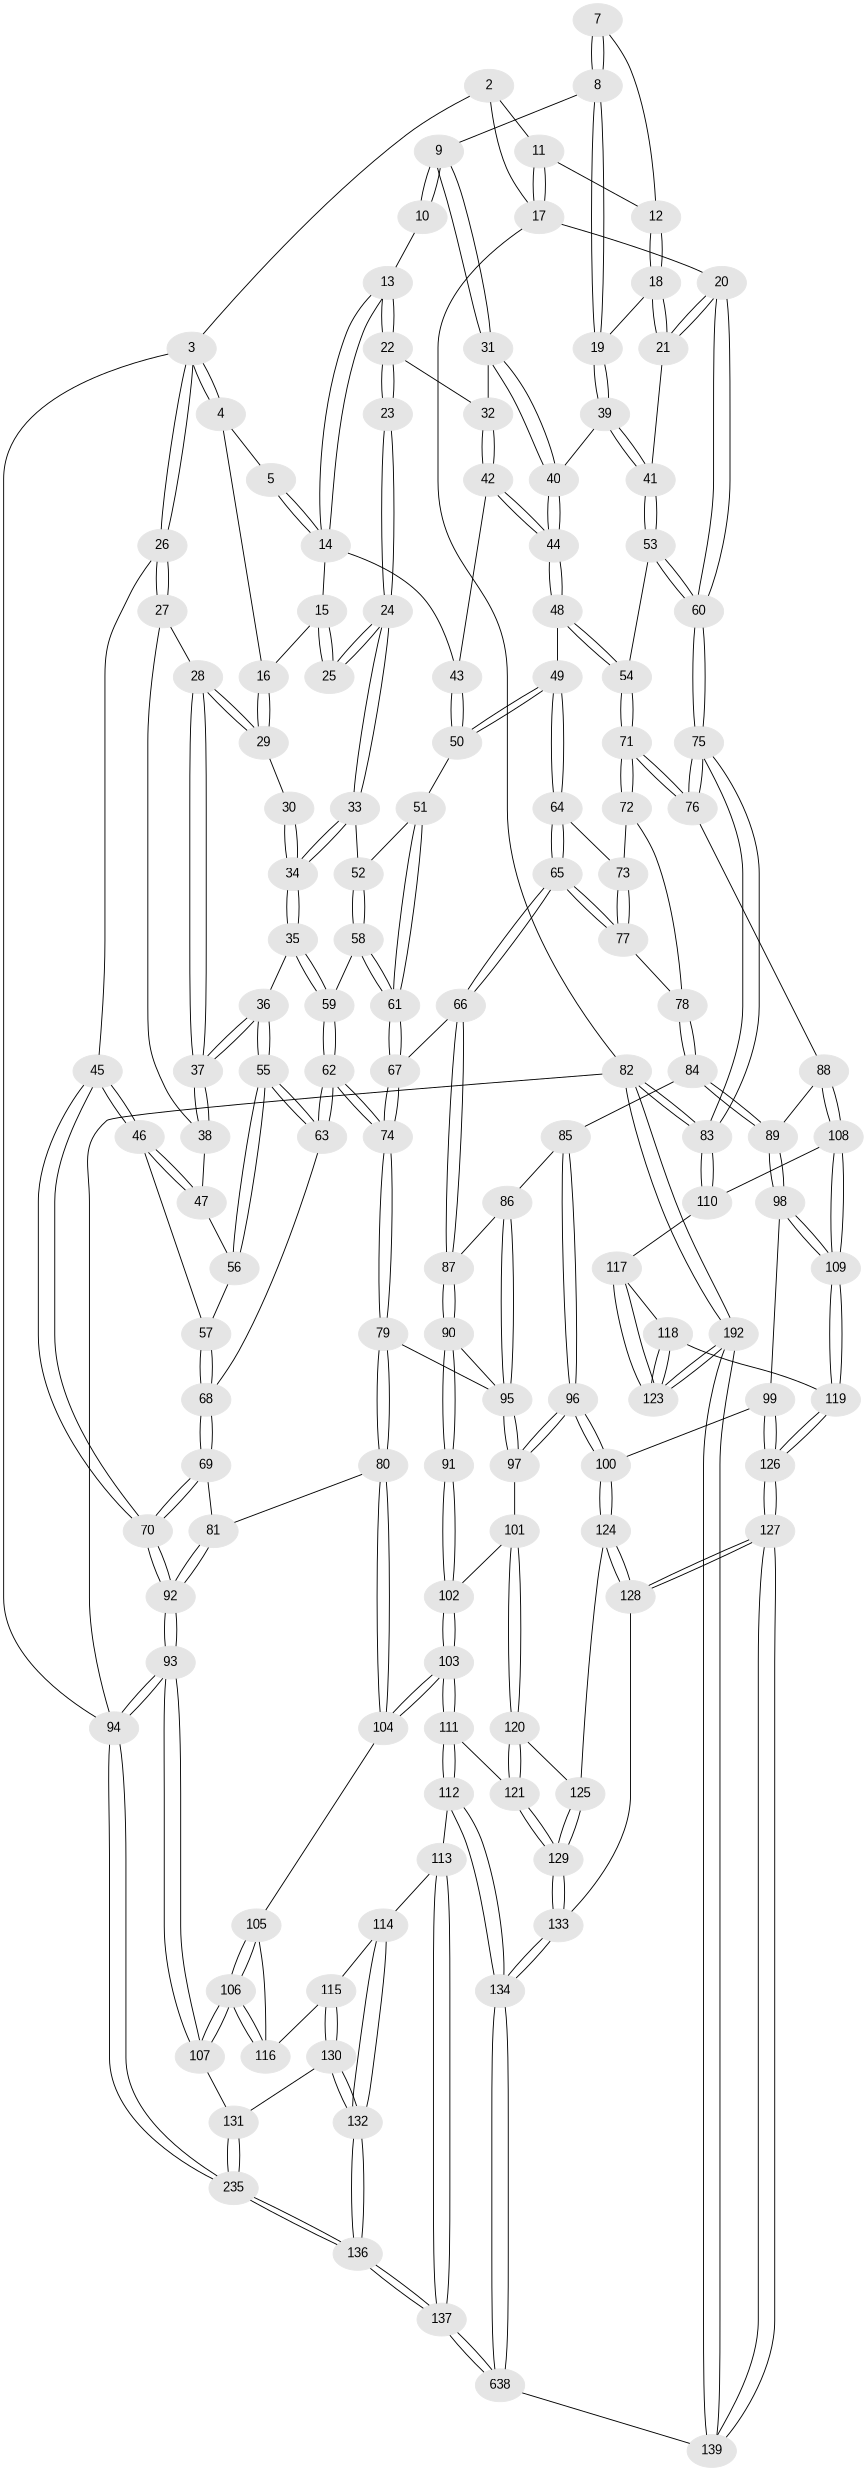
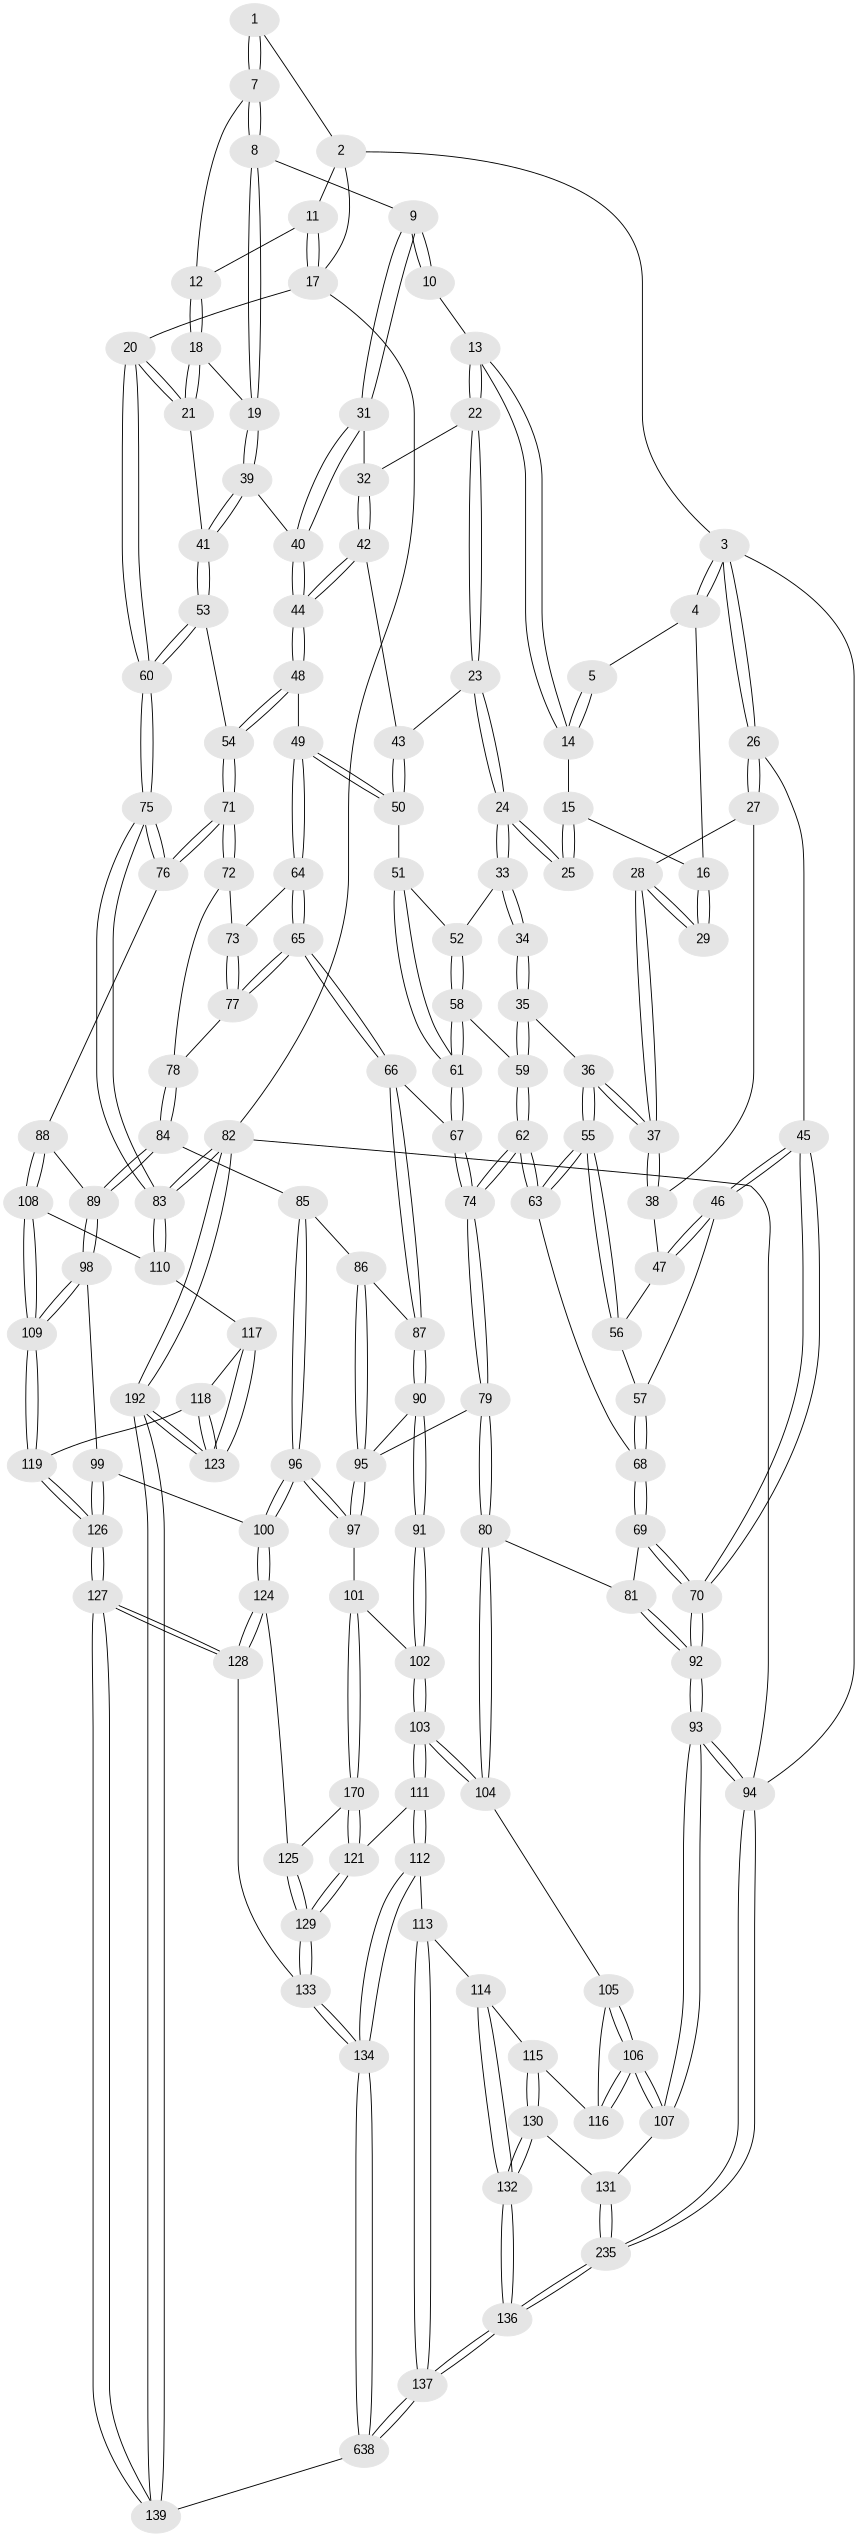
none -> (255, 20)
(417, 591) -> (437, 710)
(289, 808) -> none
(515, 1728) -> (354, 1794)
